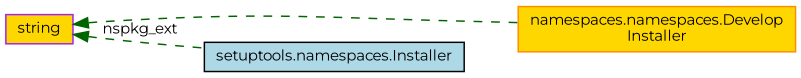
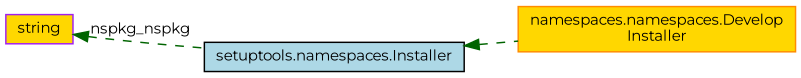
(303, 17) -> (499, 43)
(139, 30) -> (139, 30)
